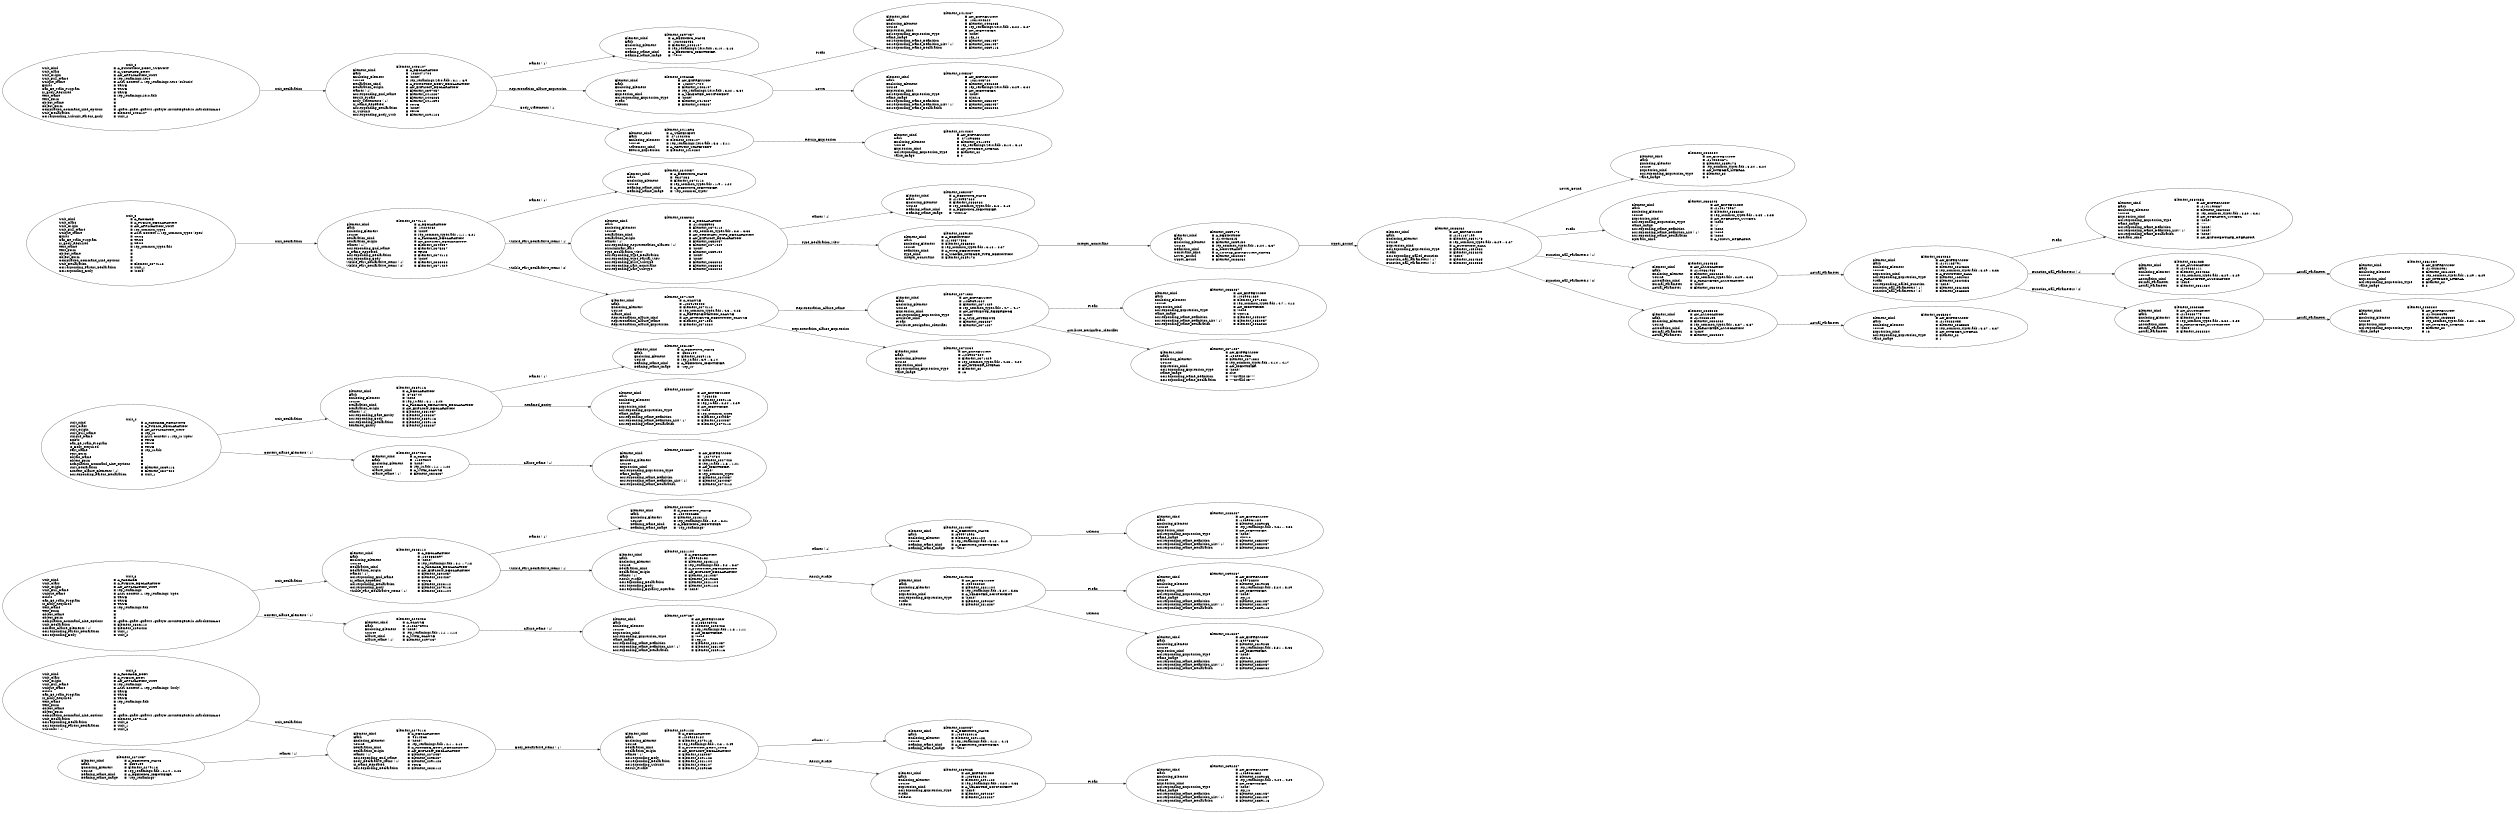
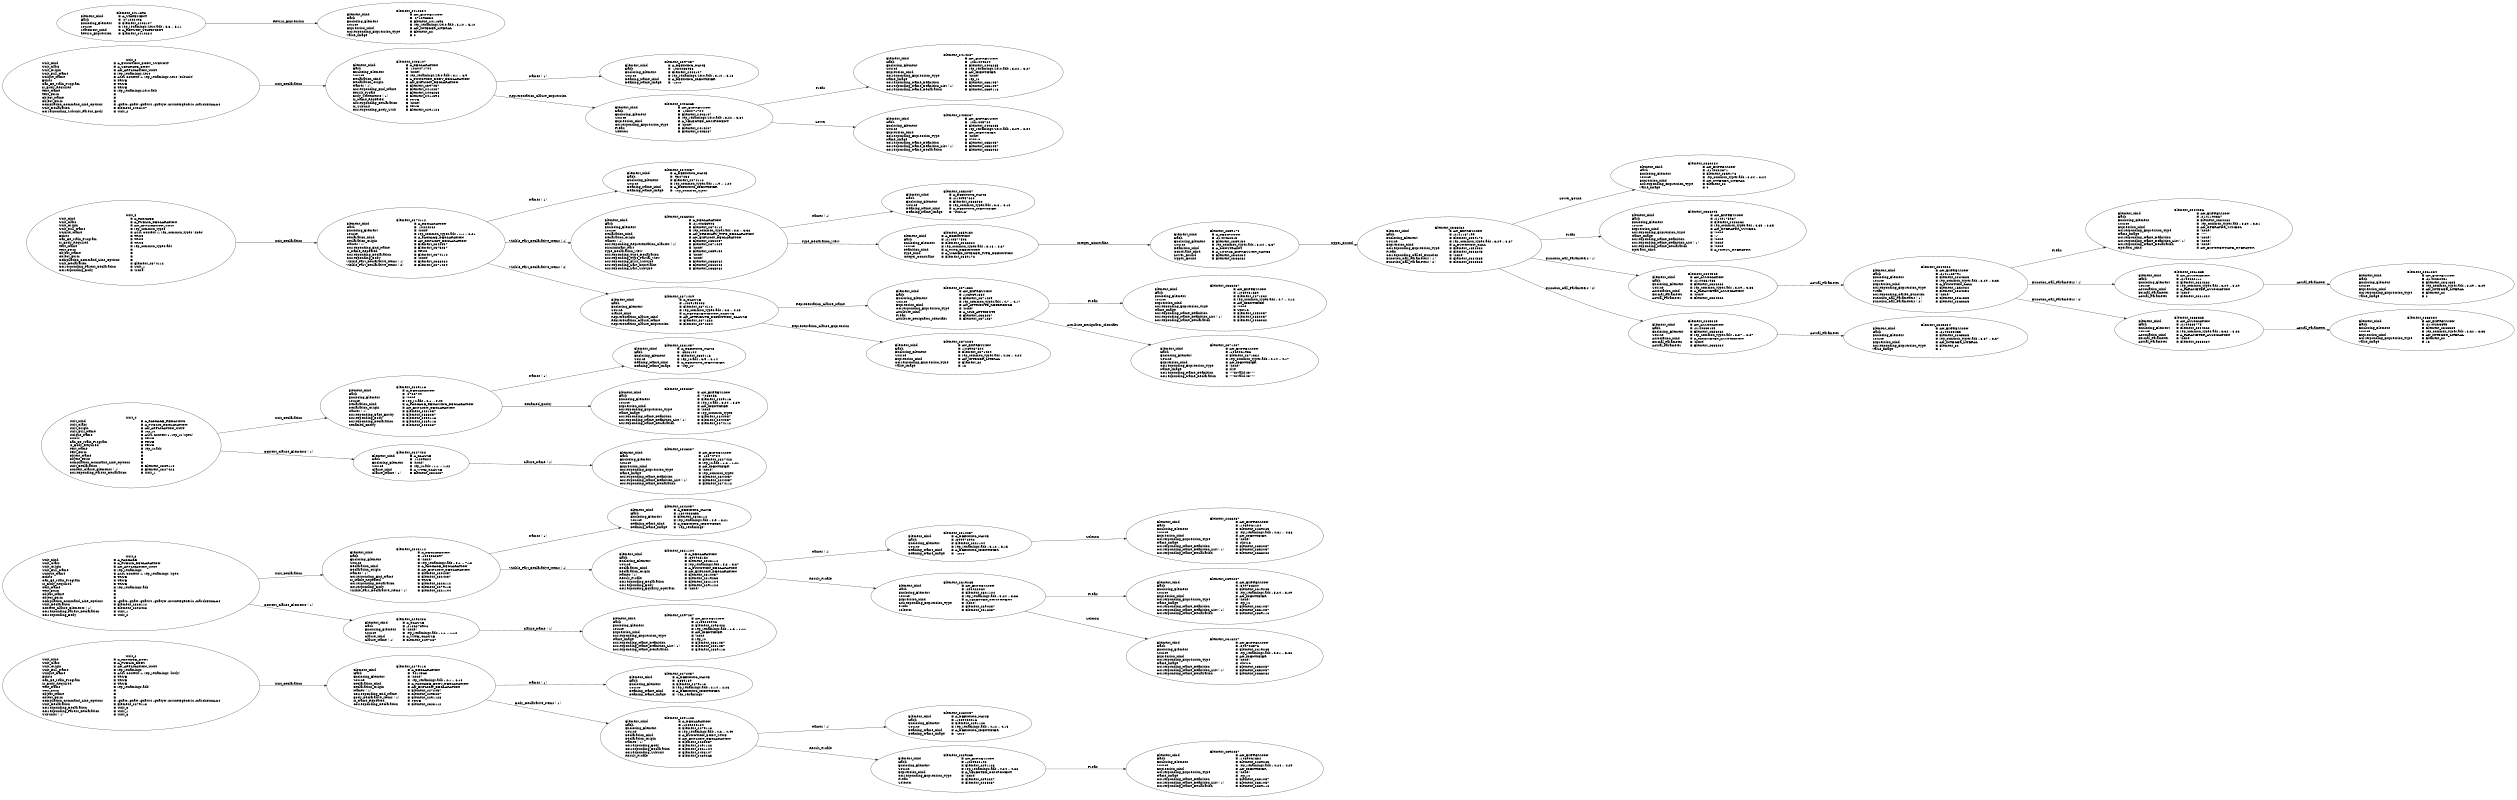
(554, 117) -> none
(264, 759) -> (549, 685)
